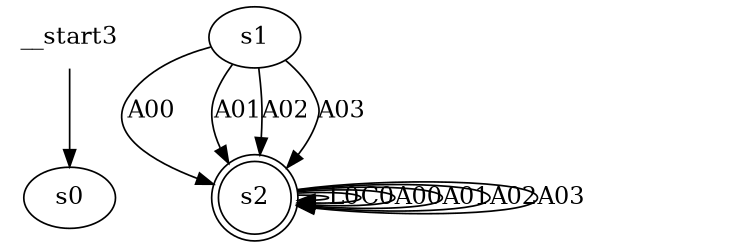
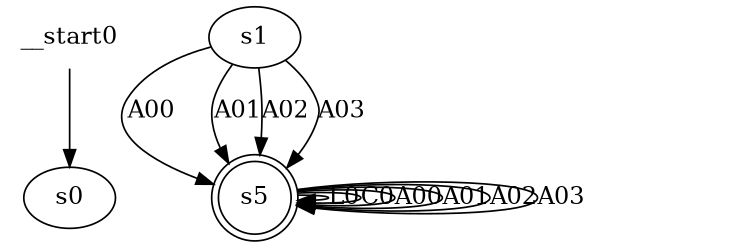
(70, 37) -> (70, 37)
(255, 198) -> (255, 198)
